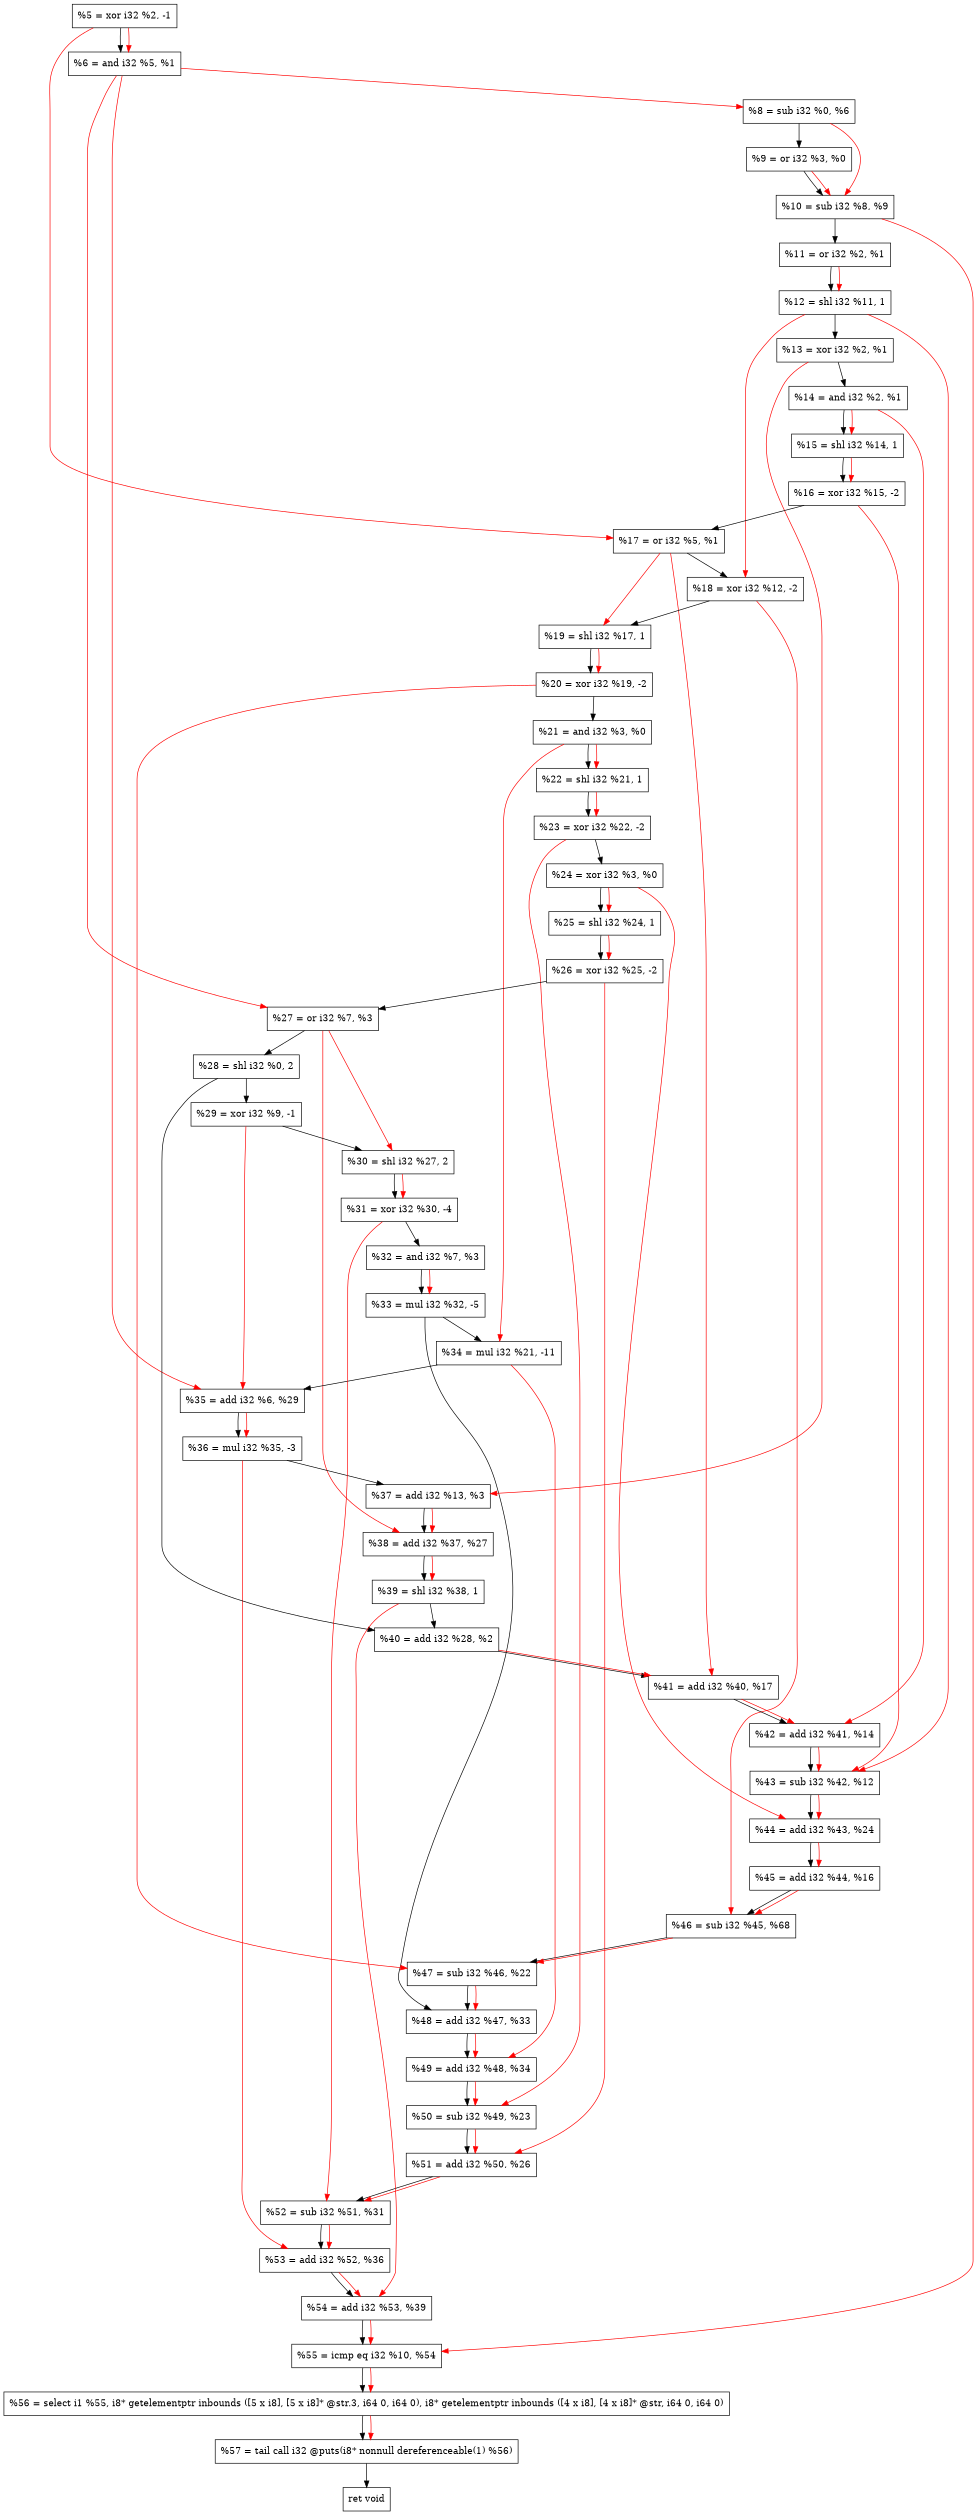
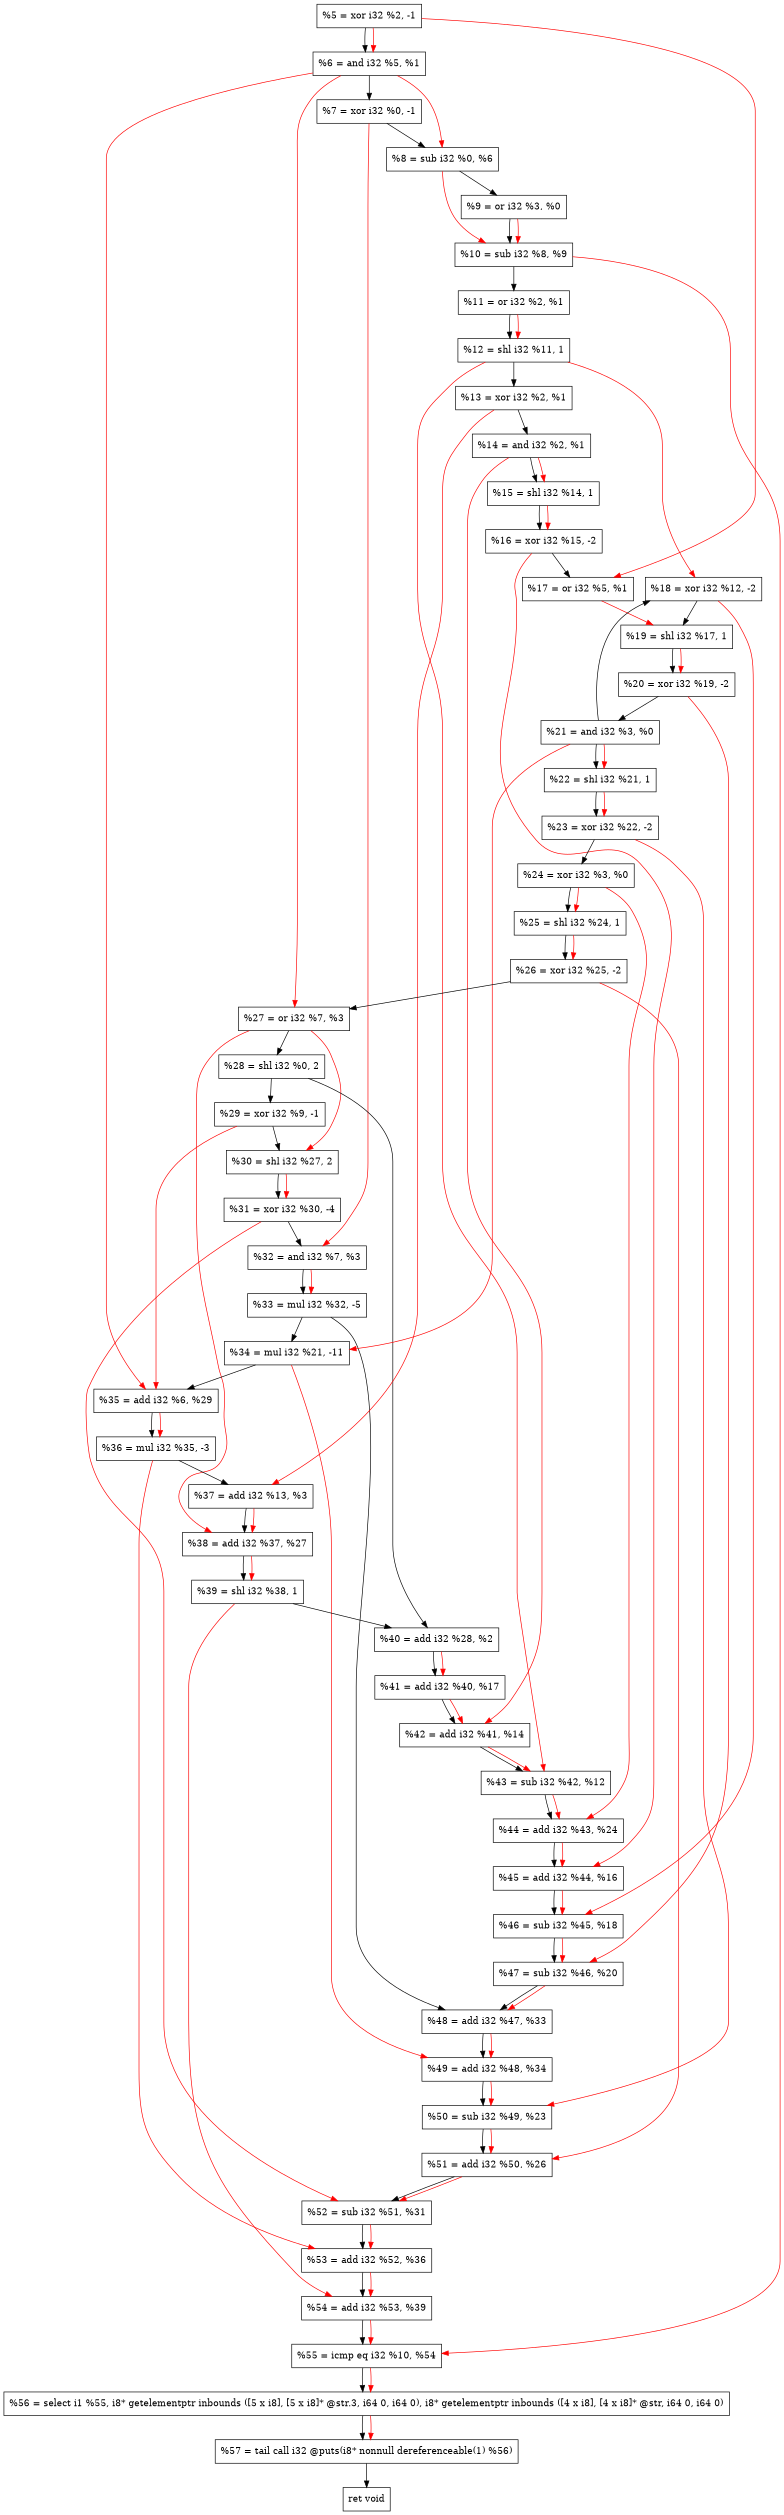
none -> (369, 112)
(704, 563) -> (602, 653)
(706, 1110) -> none
(898, 1140) -> (654, 1163)
(731, 1926) -> (558, 1926)
(472, 1974) -> (558, 1974)
